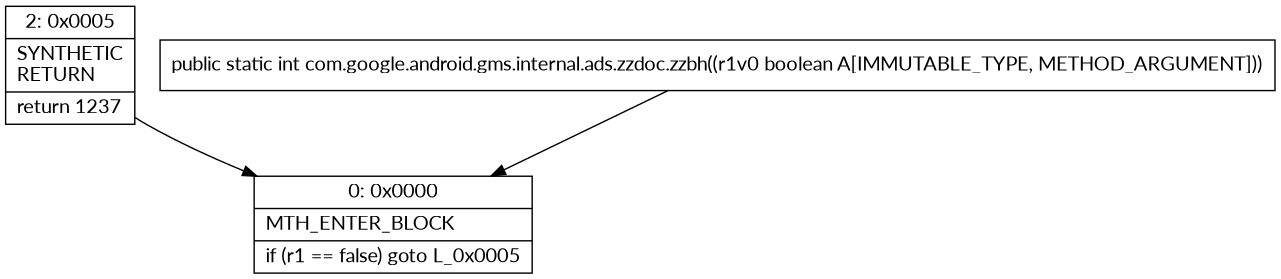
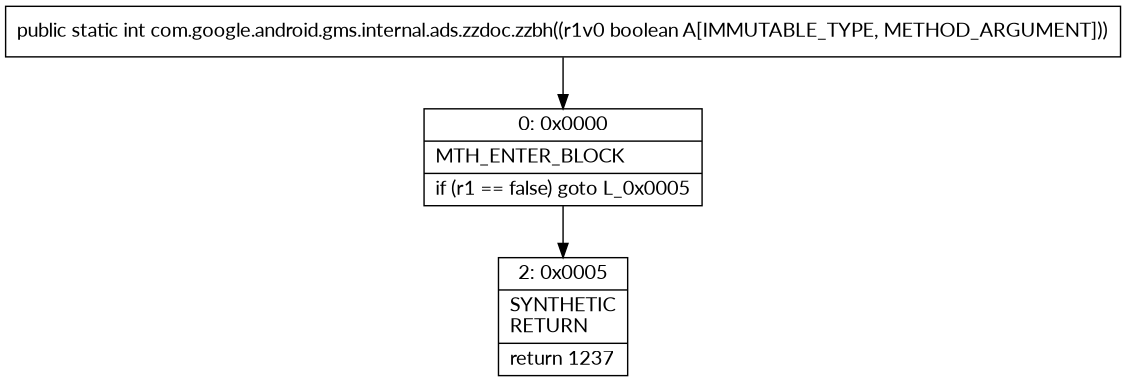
(188, 146) -> (563, 225)
